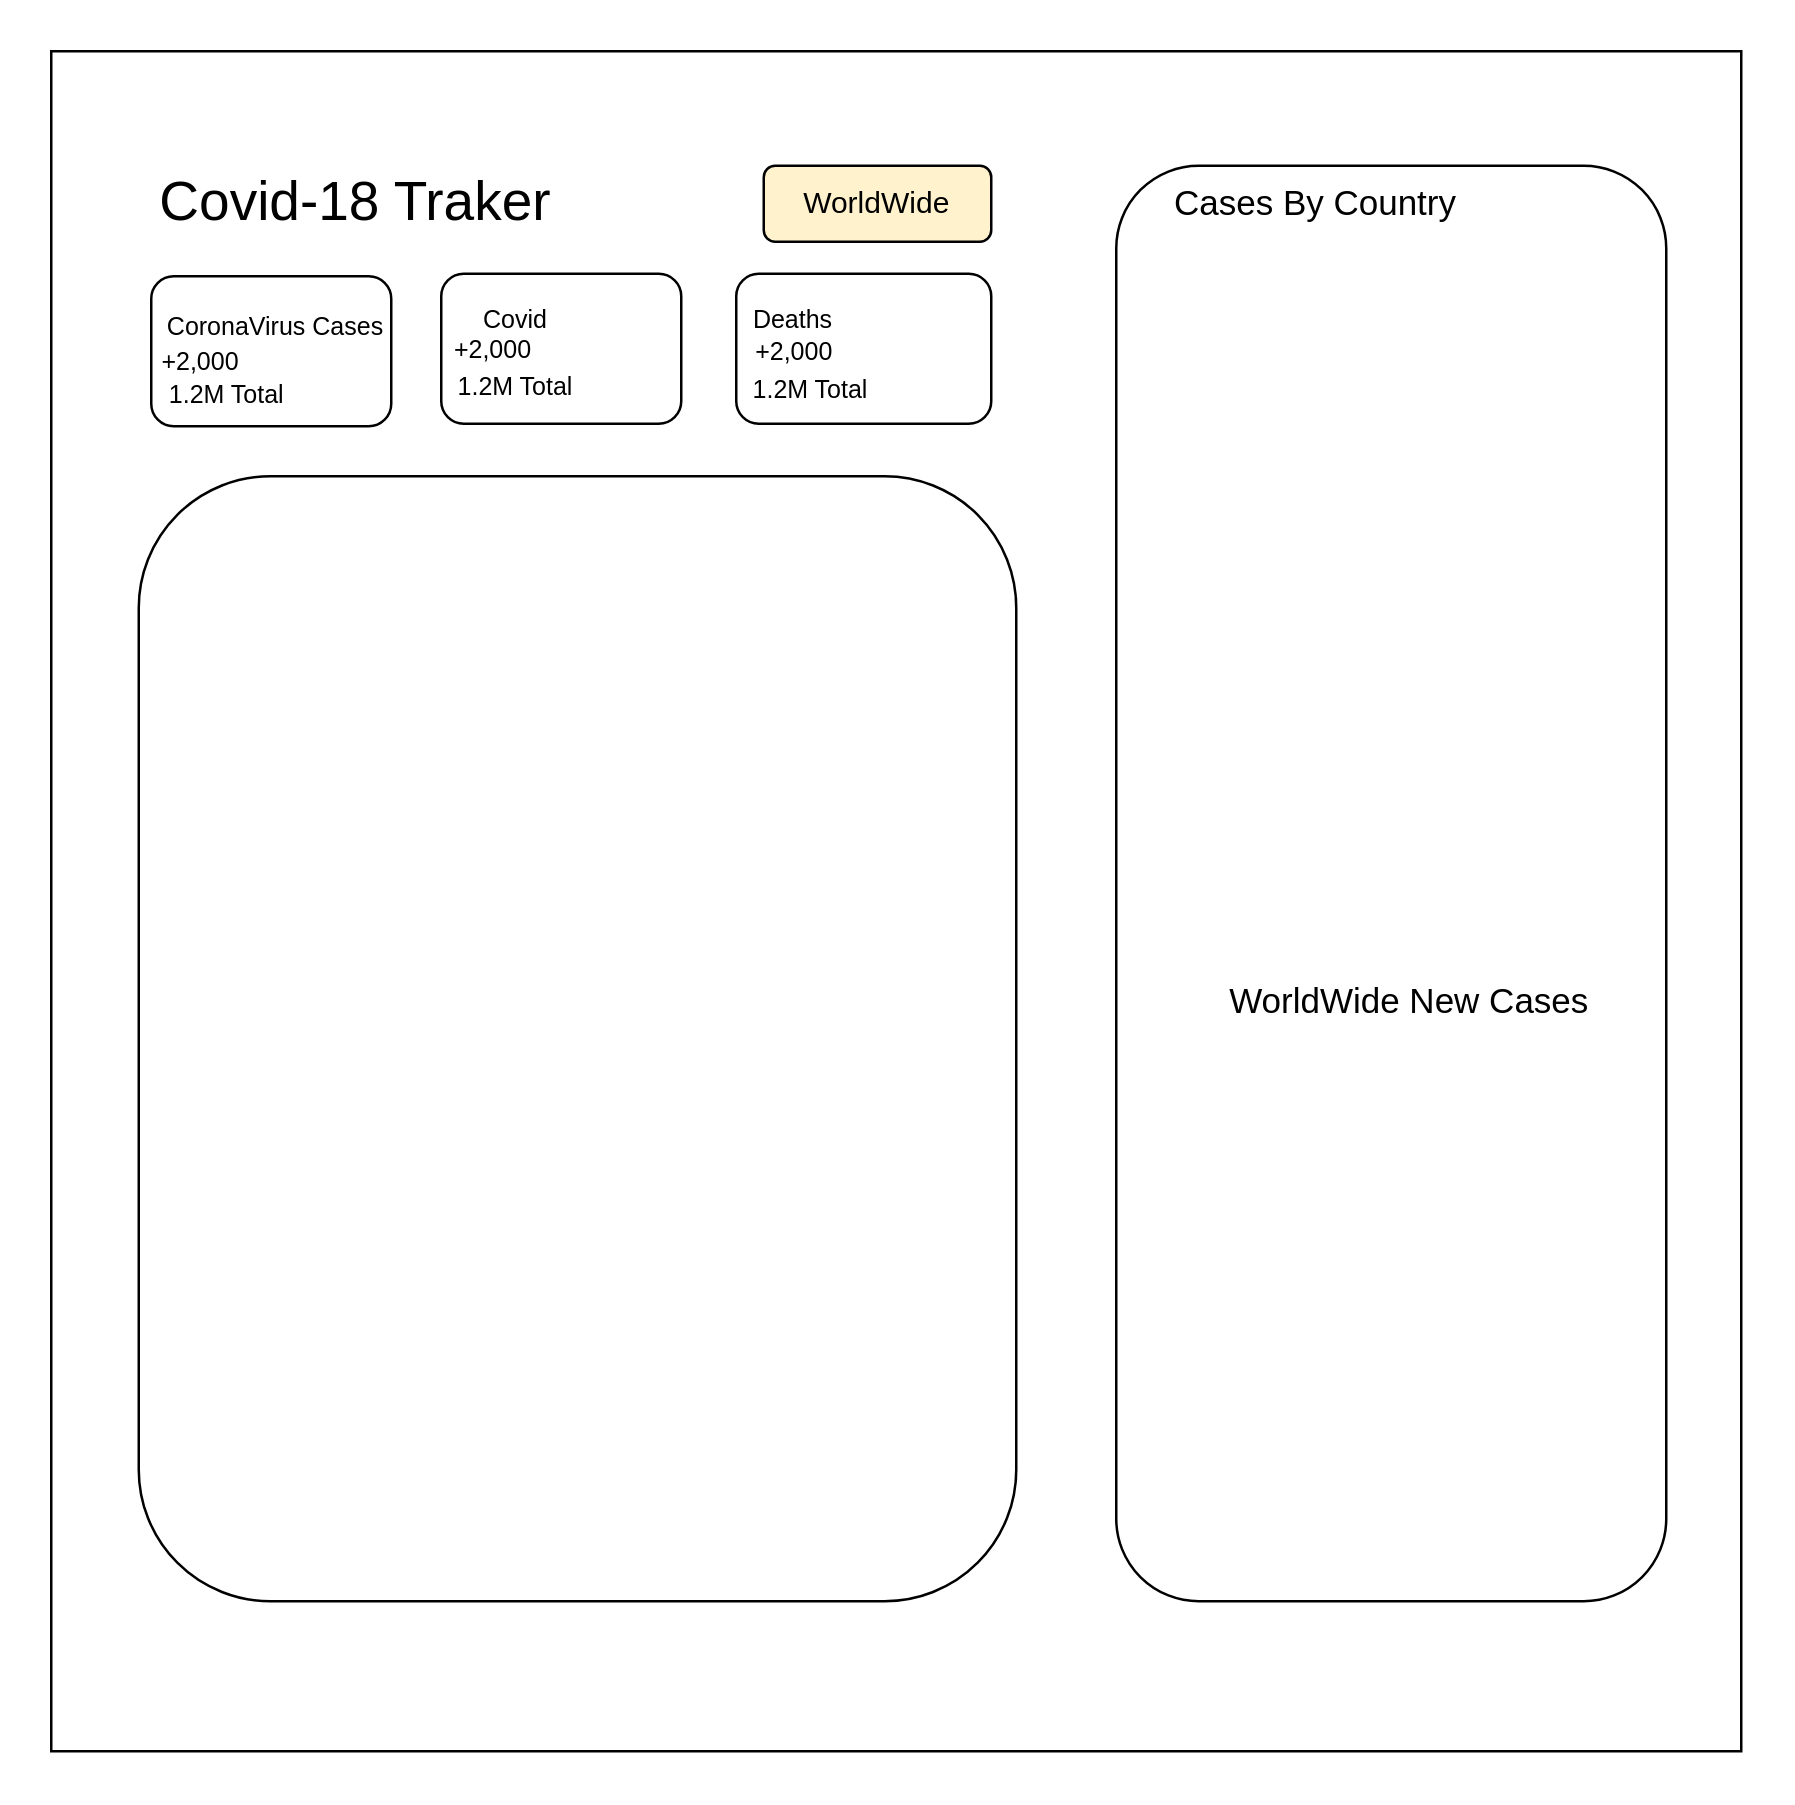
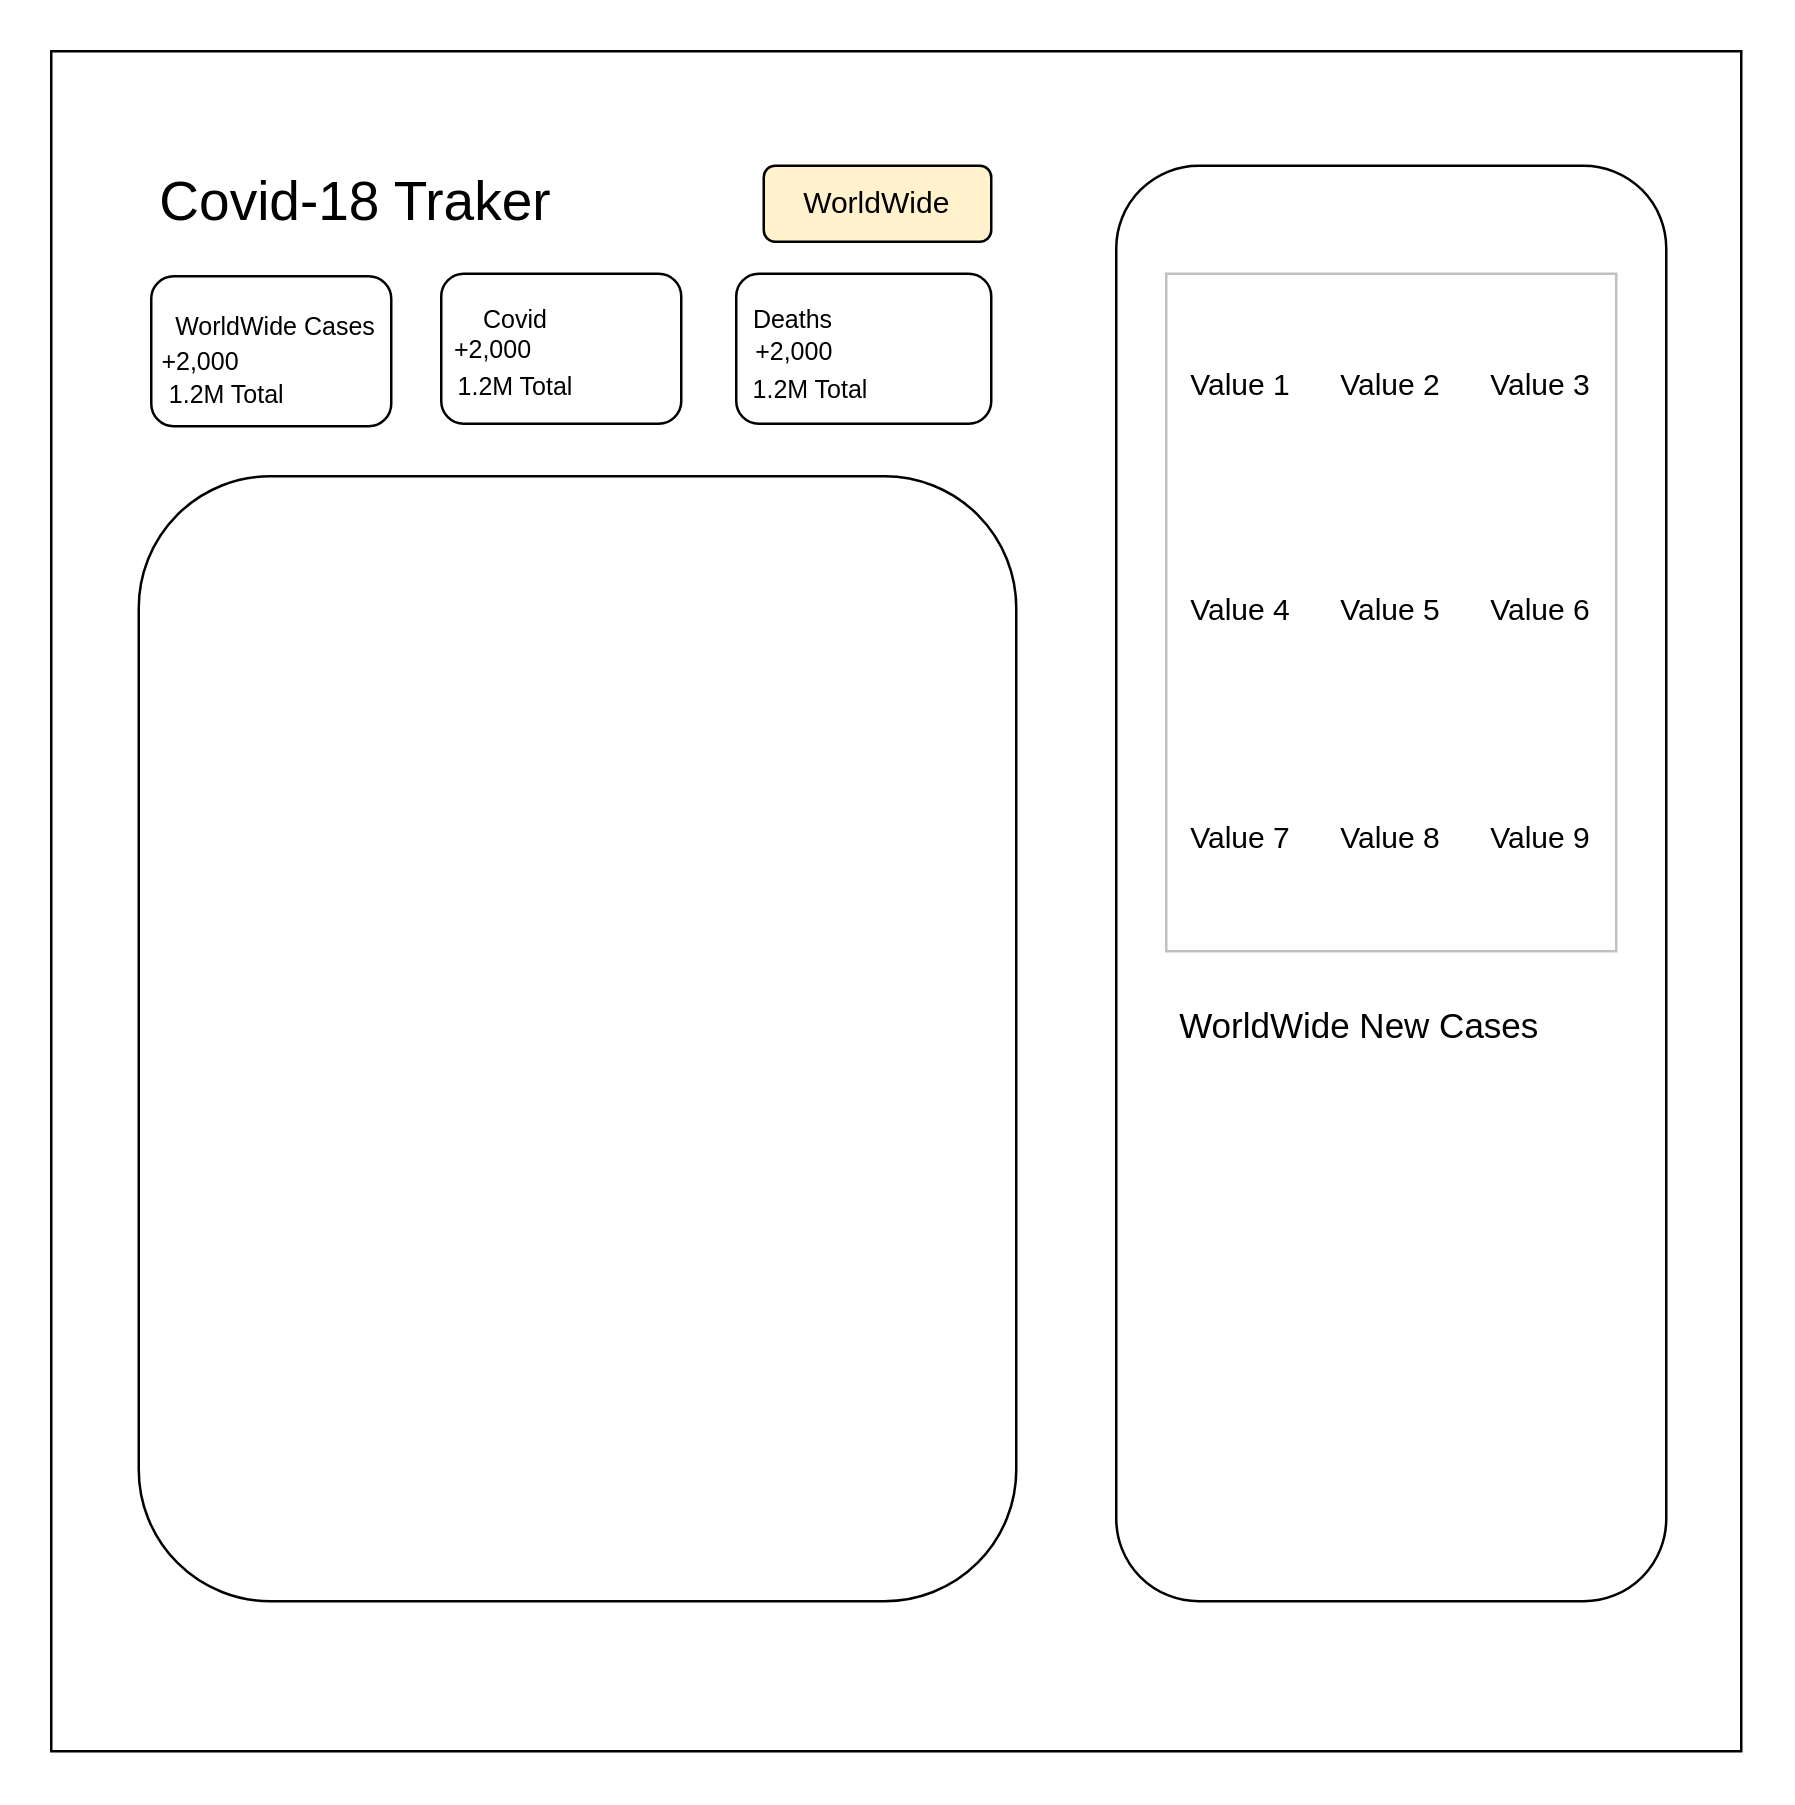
(1316, 204) -> none
(276, 326) -> (276, 326)
none -> (1391, 613)
(1410, 1001) -> (1360, 1026)
